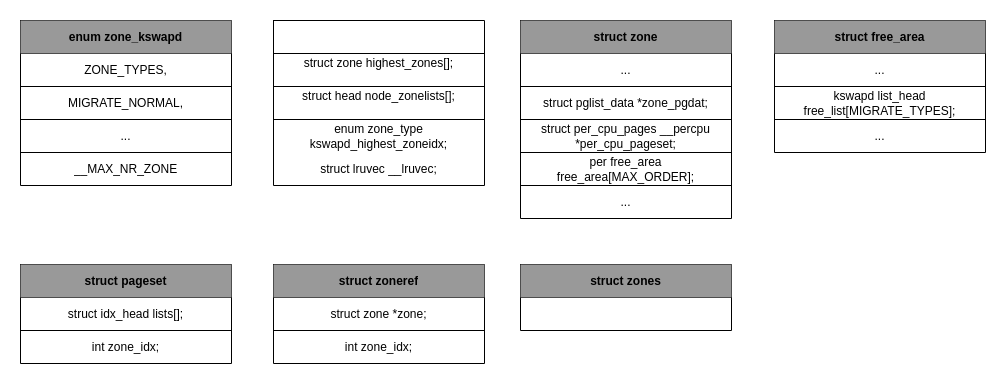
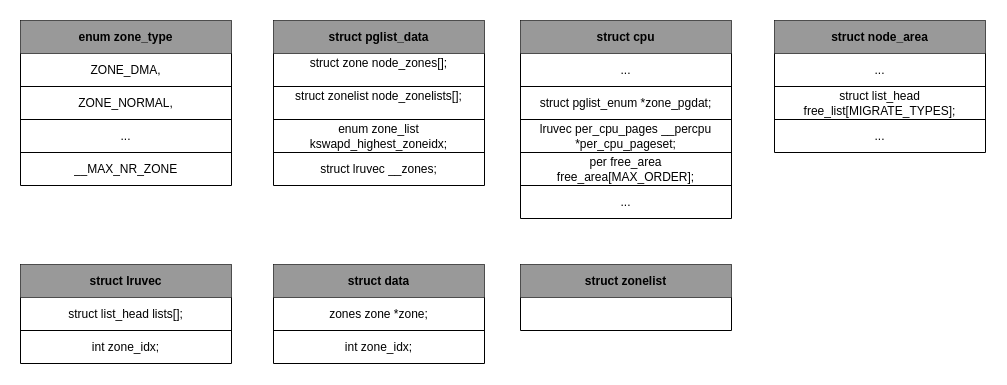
none -> (379, 37)
(126, 38) -> (126, 38)
(626, 38) -> (626, 38)
(880, 38) -> (880, 38)
(126, 71) -> (126, 71)
(379, 71) -> (379, 71)
(126, 104) -> (126, 104)
(379, 104) -> (379, 104)
(626, 104) -> (626, 104)
(880, 104) -> (880, 104)
(379, 137) -> (379, 137)
(626, 137) -> (626, 137)
(379, 170) -> (379, 170)
(126, 282) -> (126, 282)
(379, 282) -> (379, 282)
(626, 282) -> (626, 282)
(126, 315) -> (126, 315)
(379, 315) -> (379, 315)
